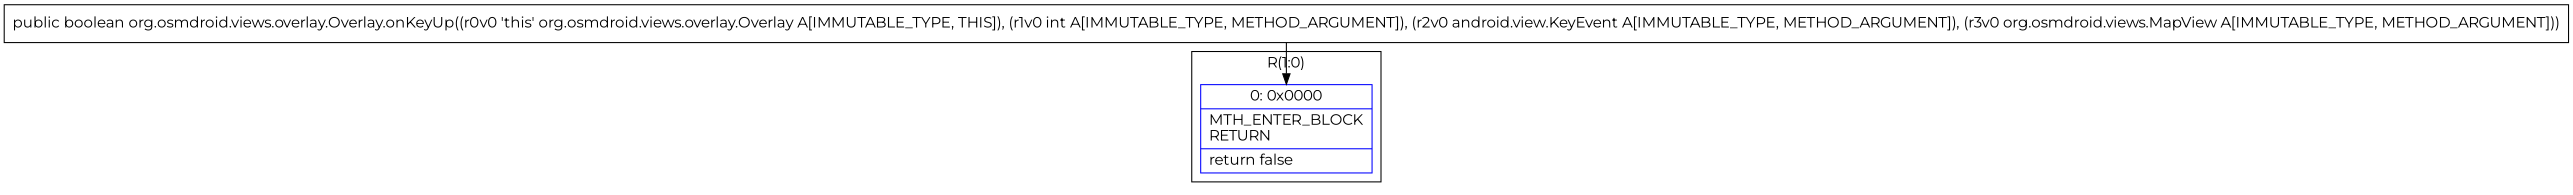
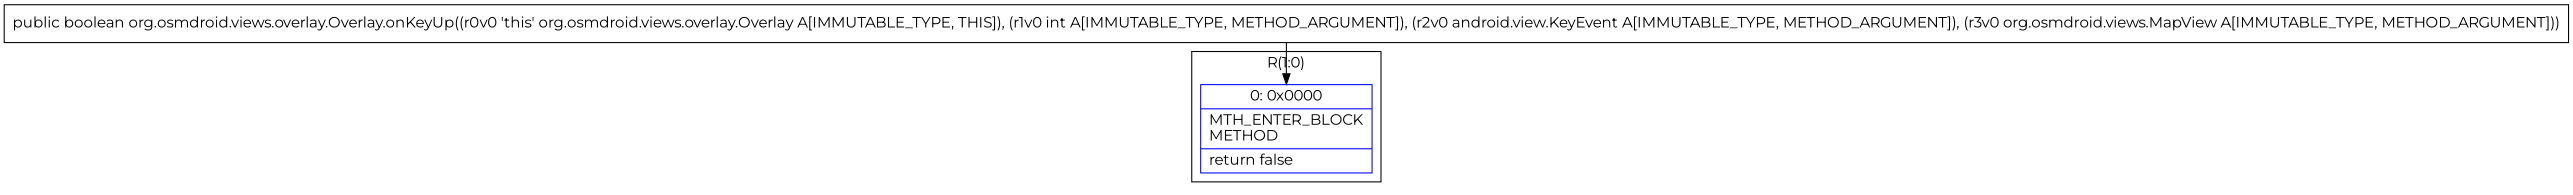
(1240, 136) -> (1244, 136)
